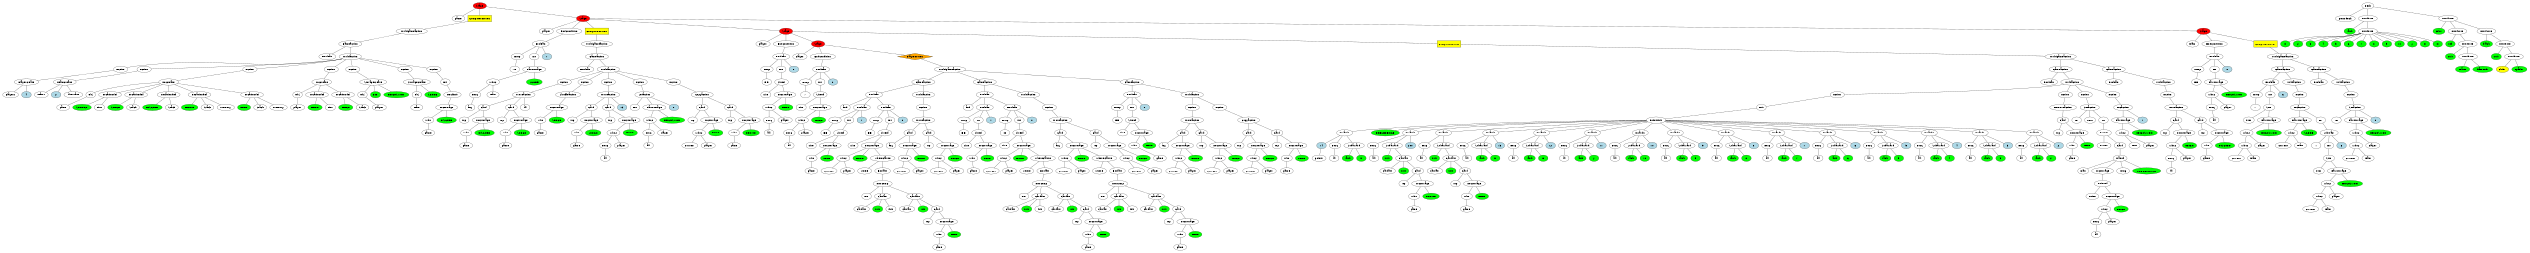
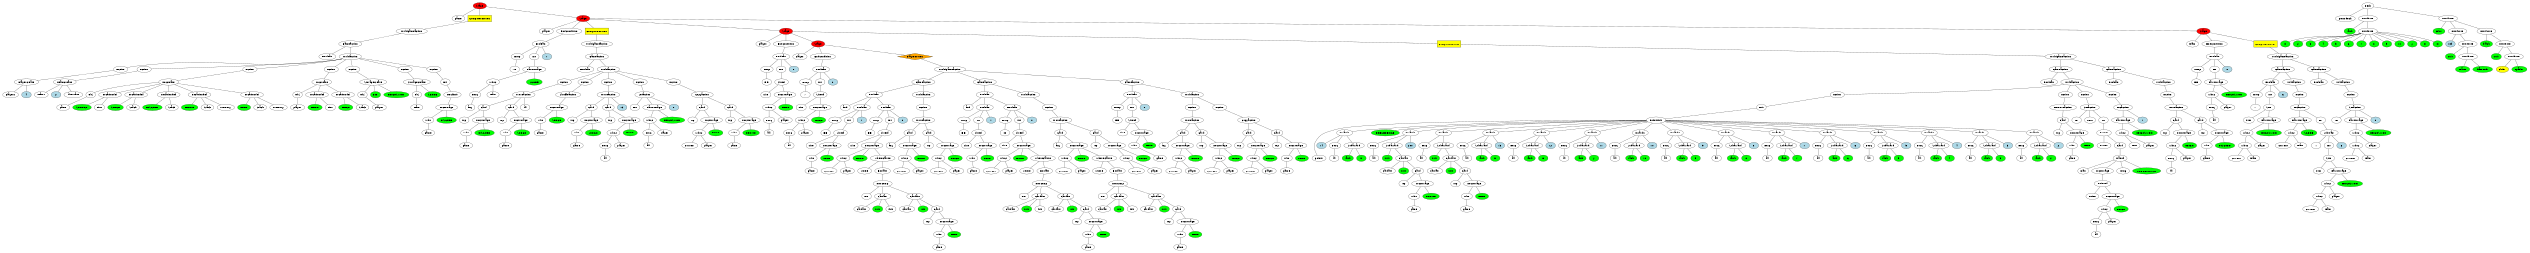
(2450, 44) -> (2450, 44)
(1320, 152) -> (1472, 122)
